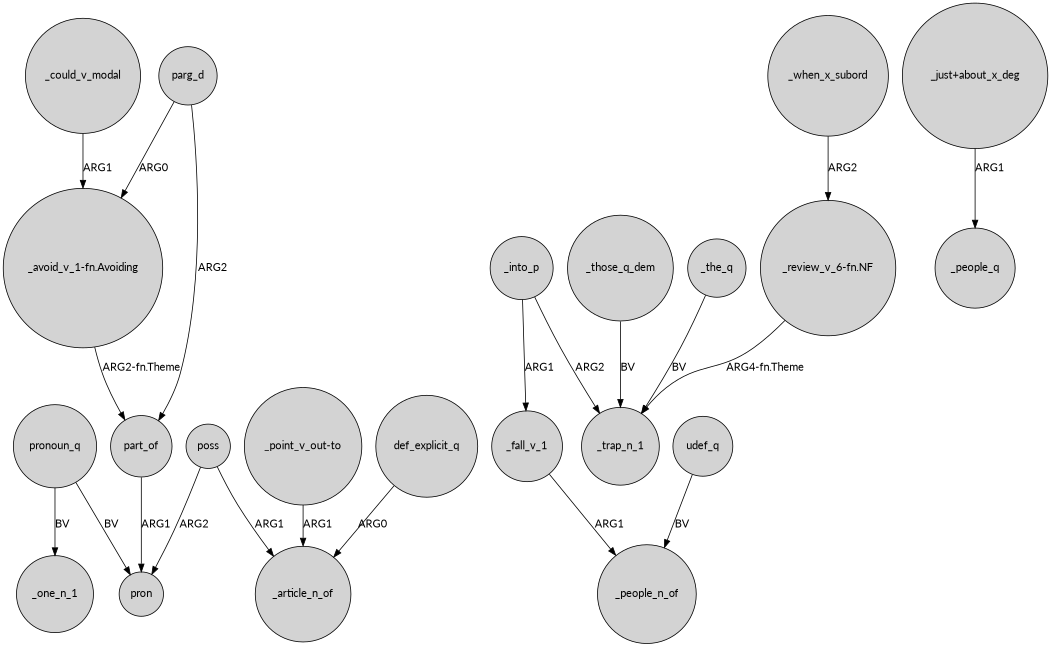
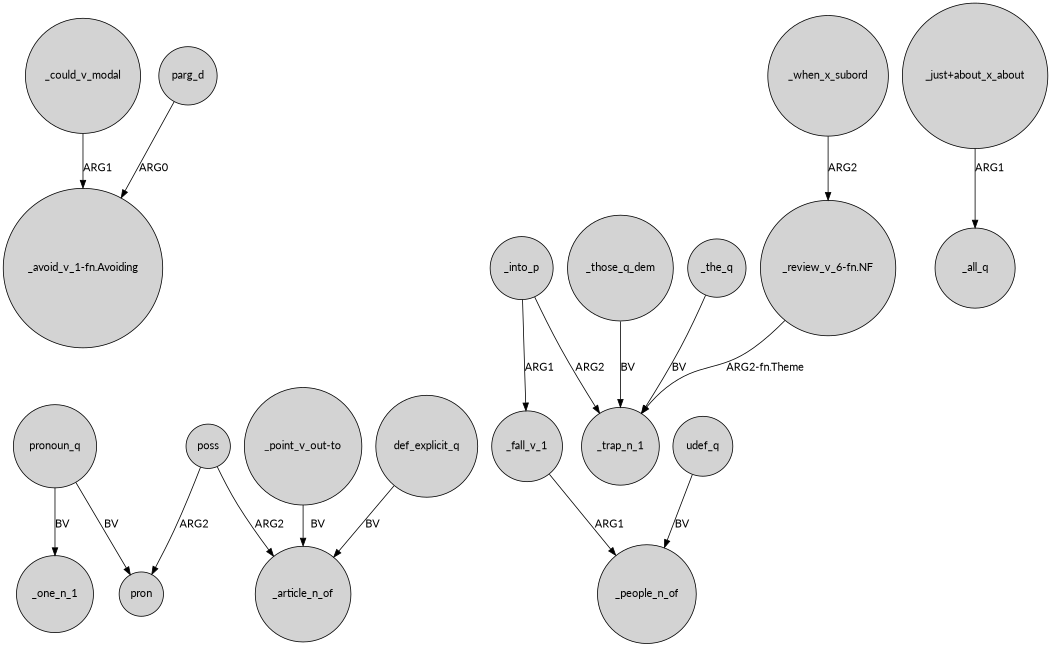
(975, 76) -> (975, 76)
(975, 268) -> (975, 268)
(765, 368) -> (765, 368)
(141, 446) -> none
(270, 525) -> (270, 525)
(318, 525) -> (318, 525)
(373, 525) -> (373, 525)
